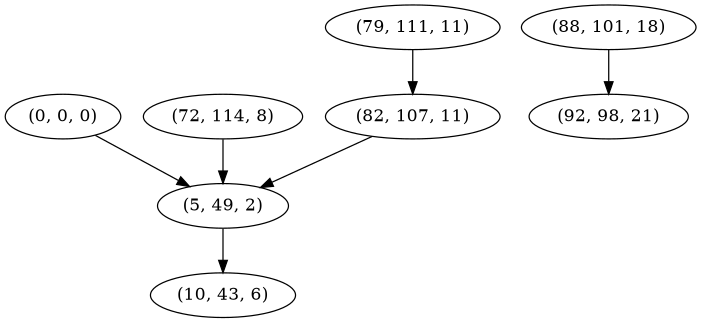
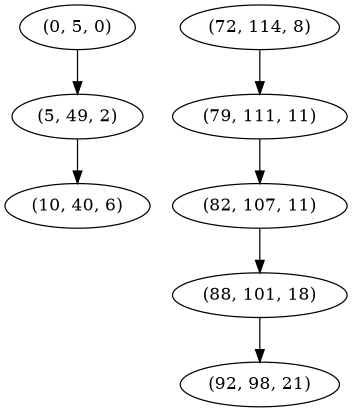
(63, 117) -> (78, 27)
(223, 155) -> (260, 66)
(322, 159) -> (260, 244)
(223, 295) -> (78, 206)
